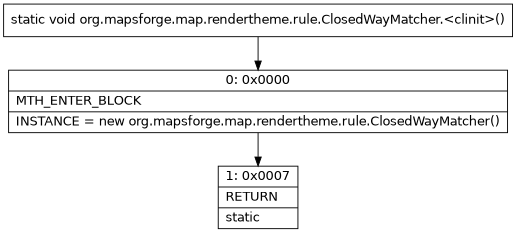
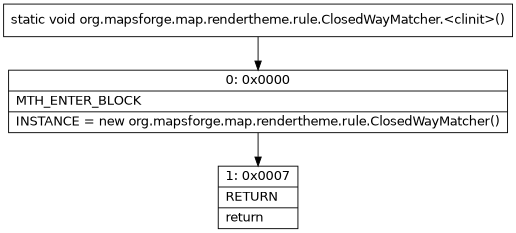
(243, 218) -> (245, 218)
